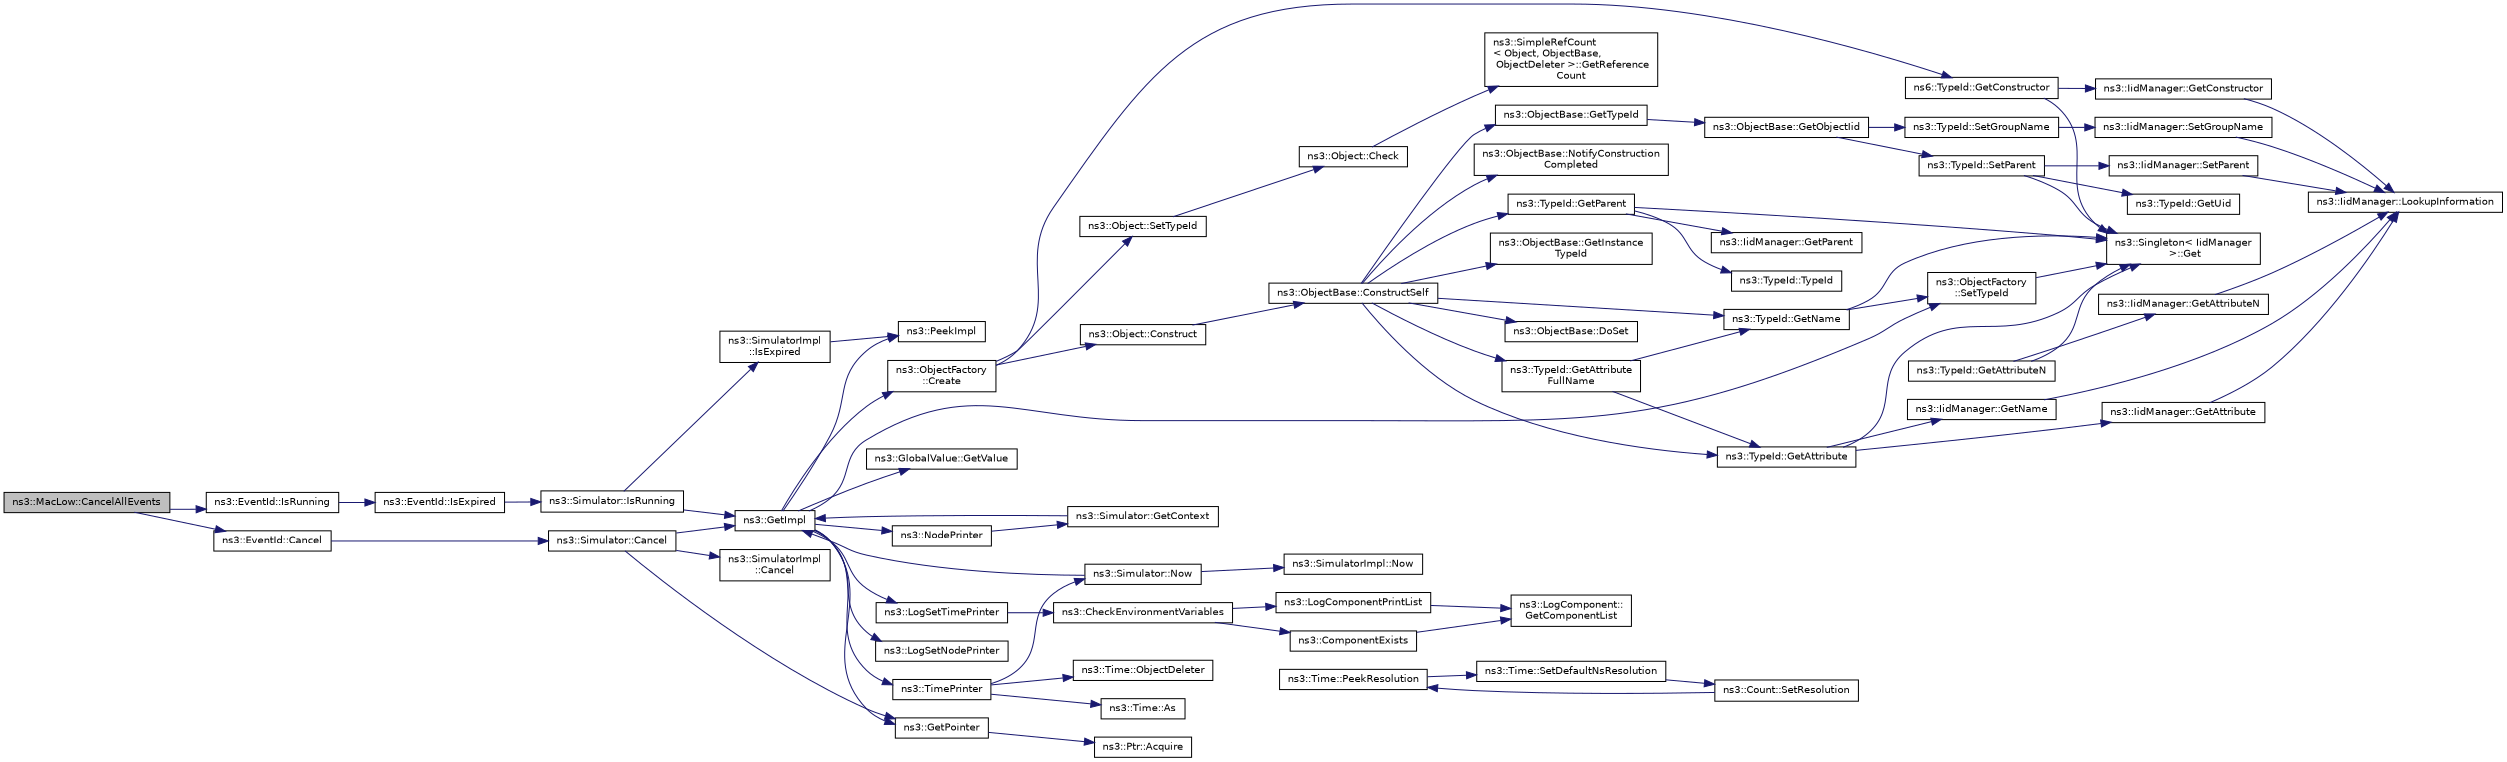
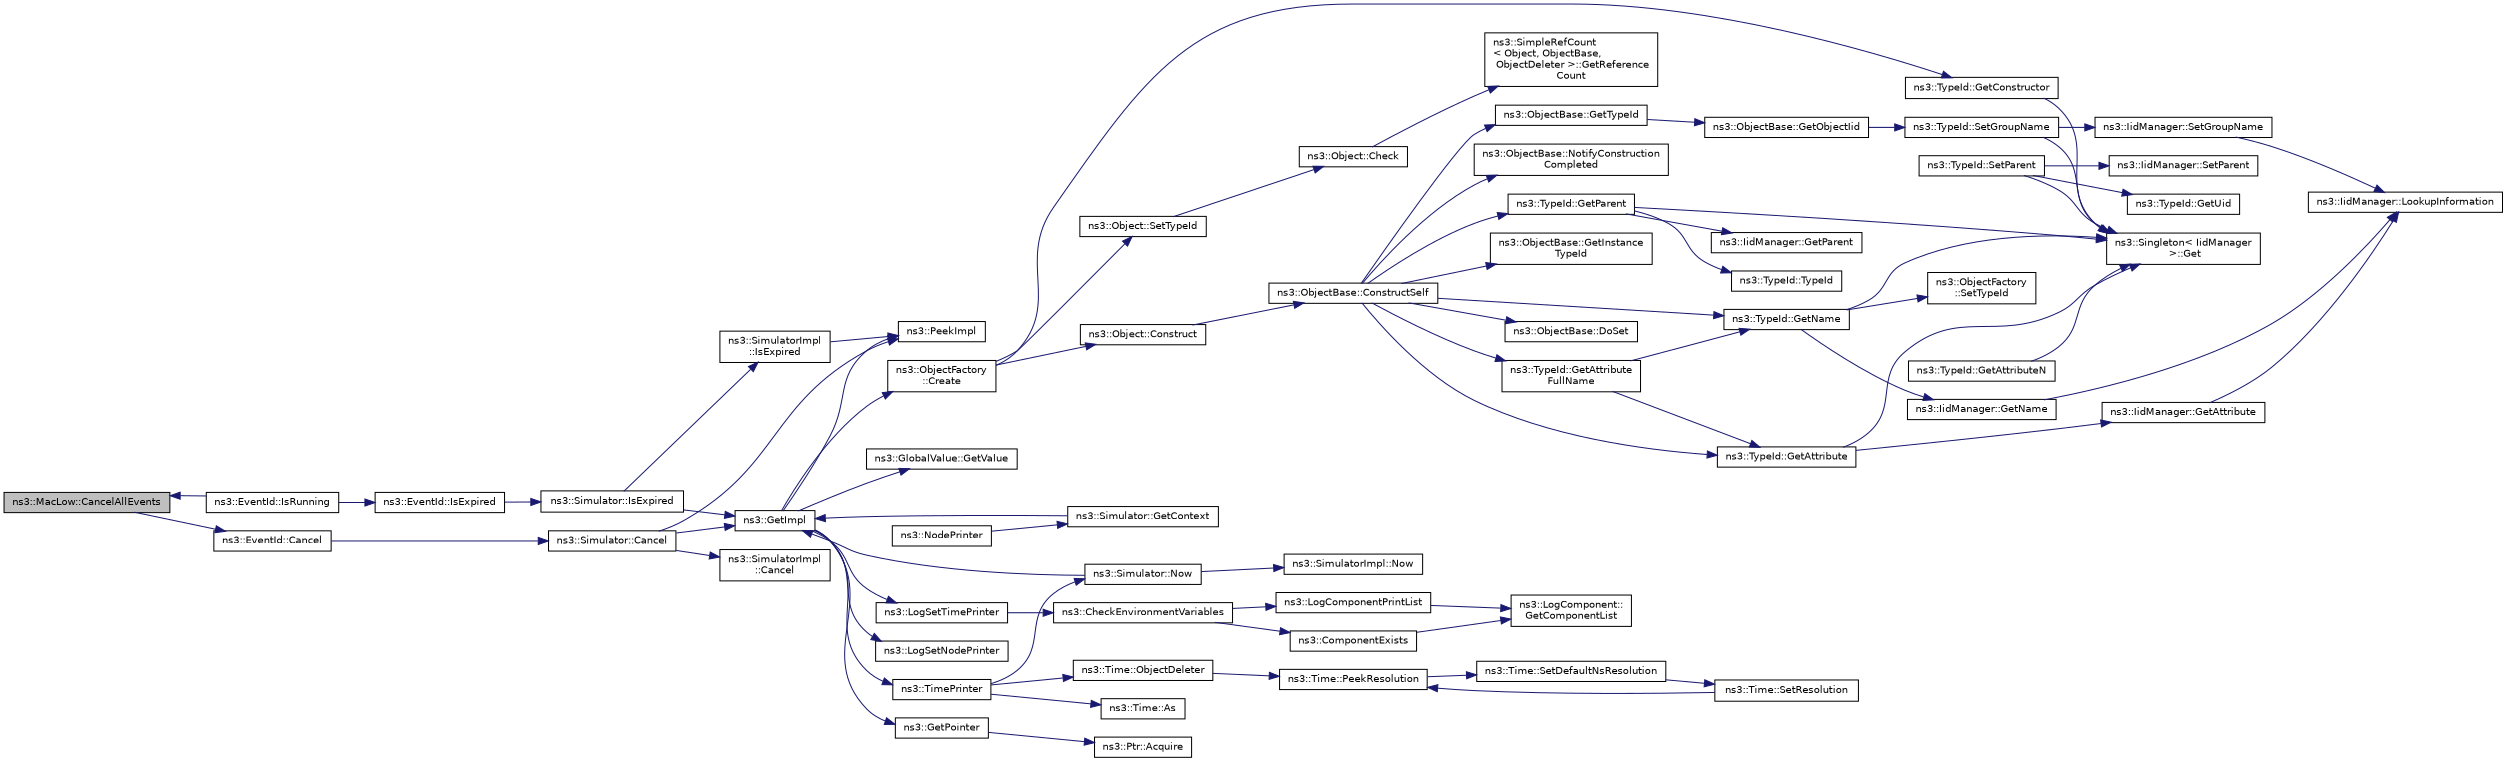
(1982, 88) -> (1982, 88)
(2183, 89) -> none
(1879, 146) -> none
(2289, 183) -> none
(2066, 272) -> (2069, 158)
(2183, 304) -> none
(1357, 421) -> none
(1879, 435) -> (1860, 368)
(612, 502) -> (612, 502)
(183, 509) -> (193, 496)
(848, 527) -> none
(749, 643) -> (774, 437)
none -> (1241, 675)
(1787, 691) -> (1787, 691)
